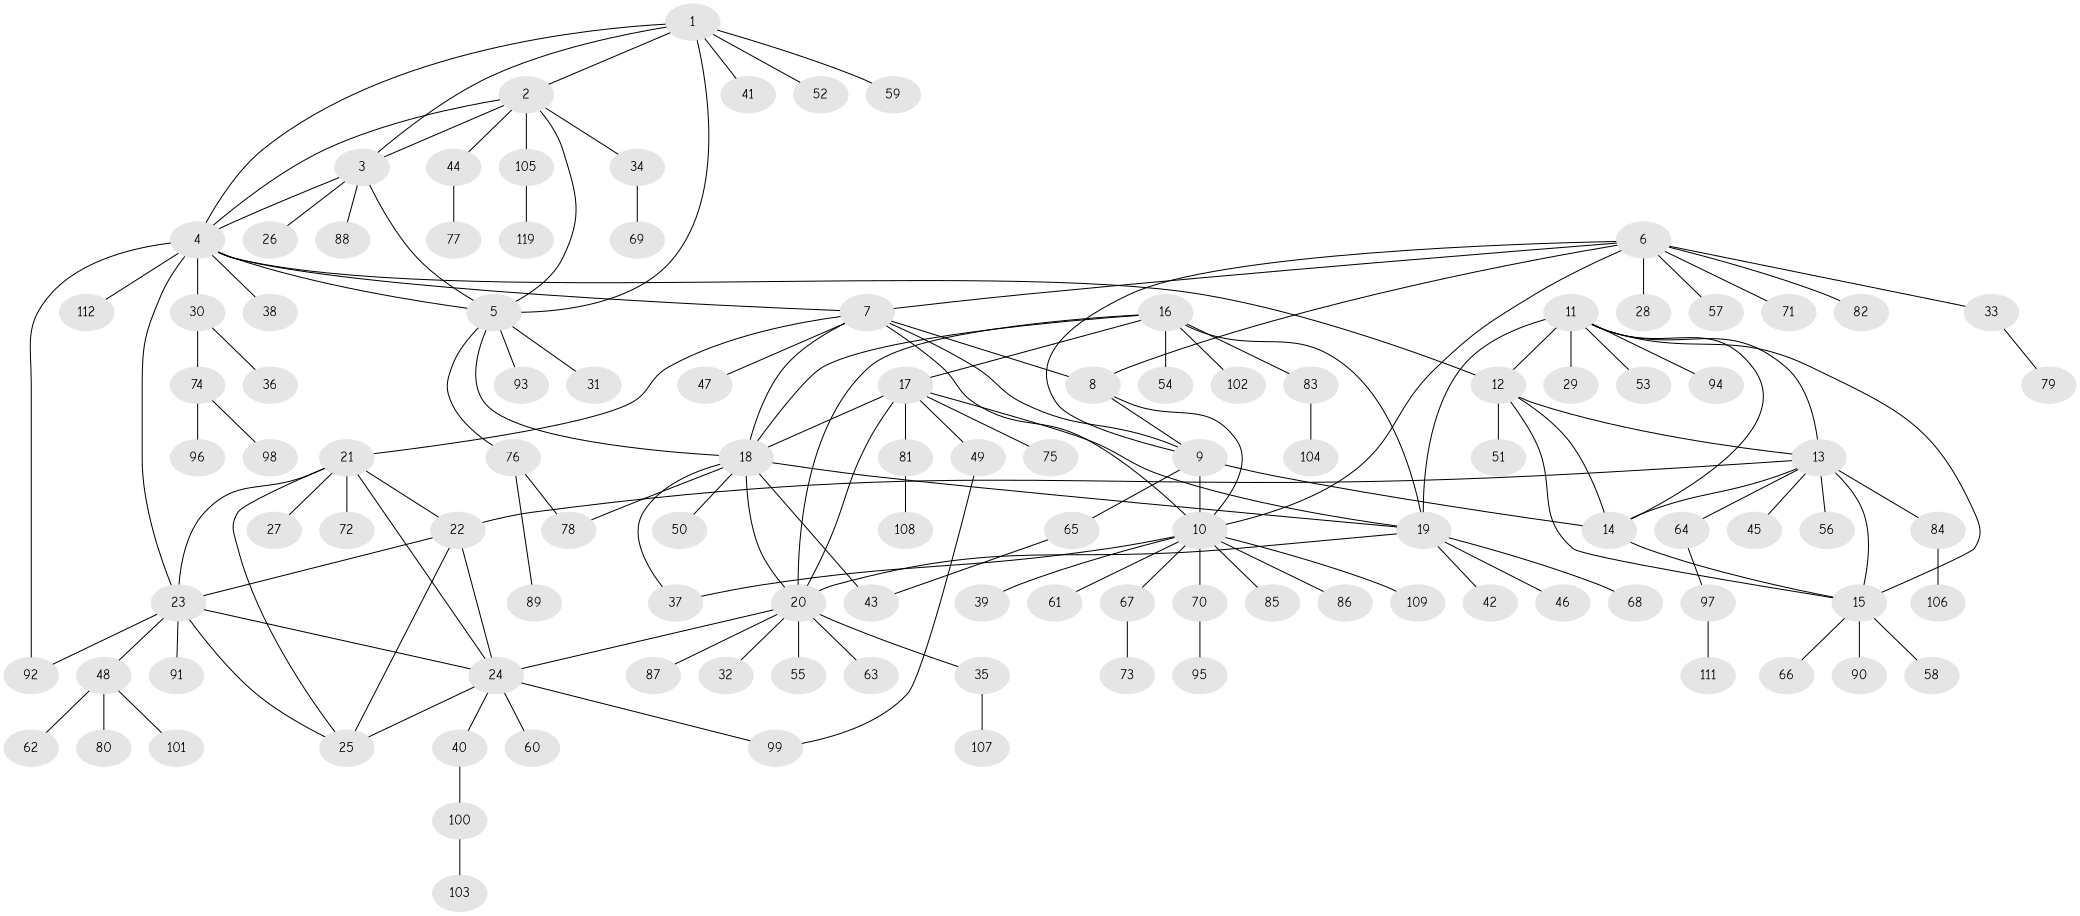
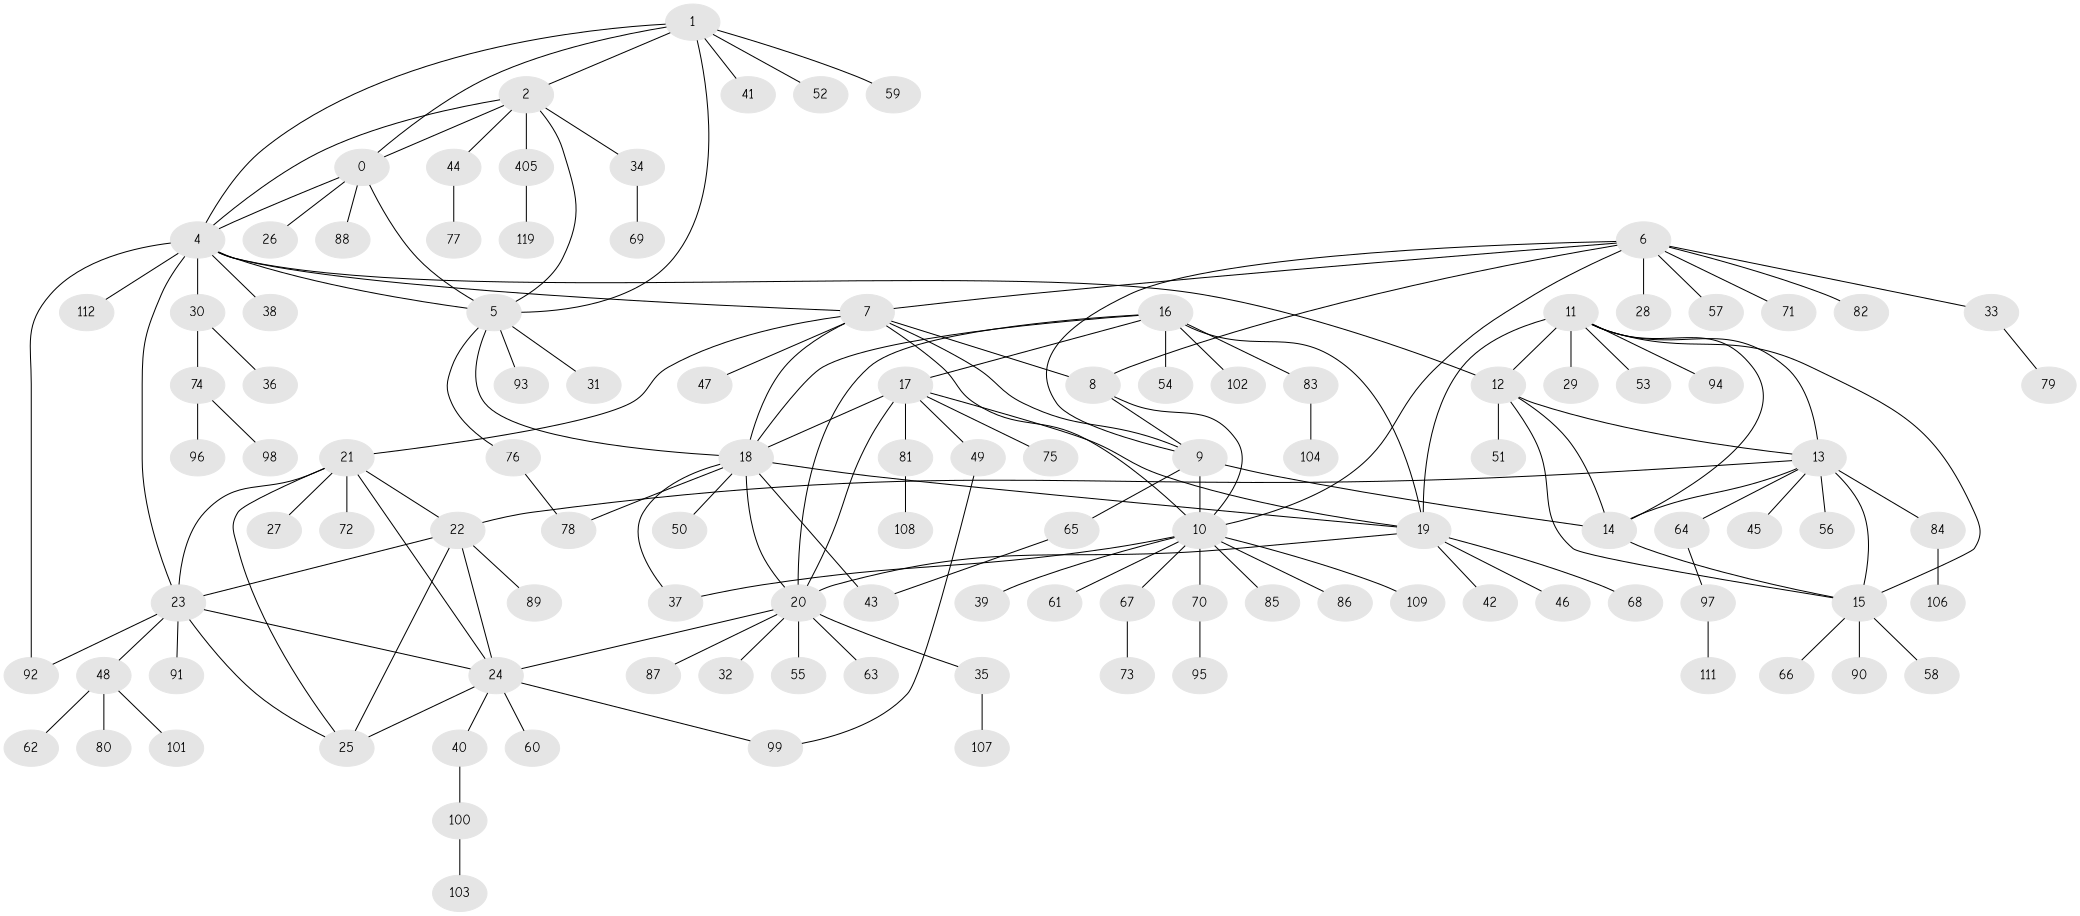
(362, 167) -> (362, 167)
(526, 167) -> (526, 167)
(524, 530) -> (496, 567)
